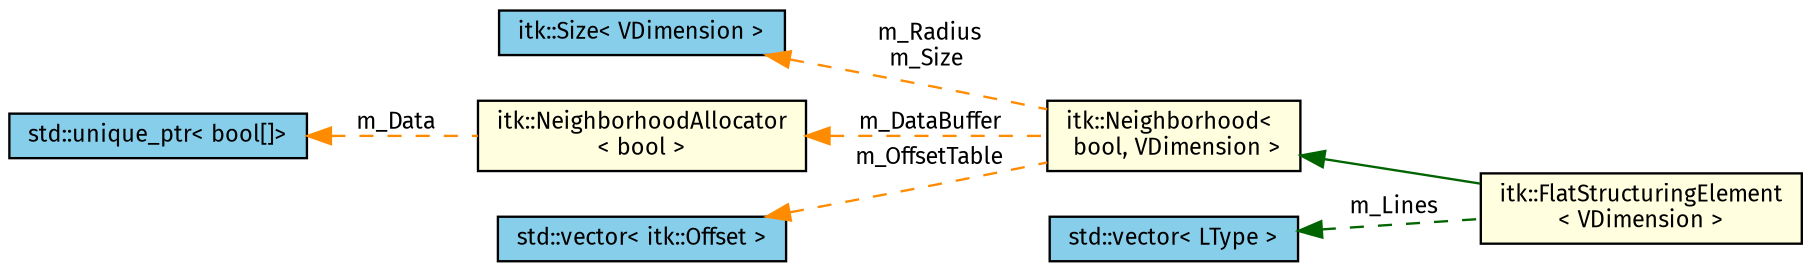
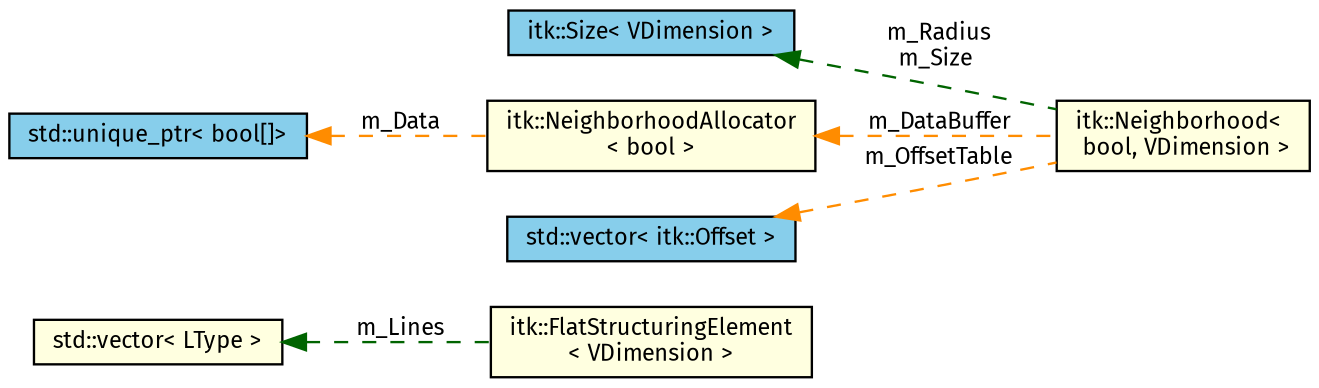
(919, 84) -> (928, 84)
(1402, 171) -> none
(1174, 239) -> (158, 342)
